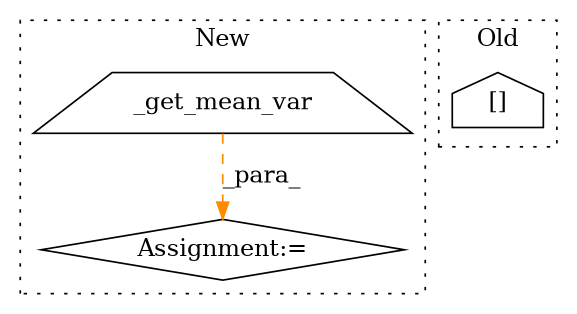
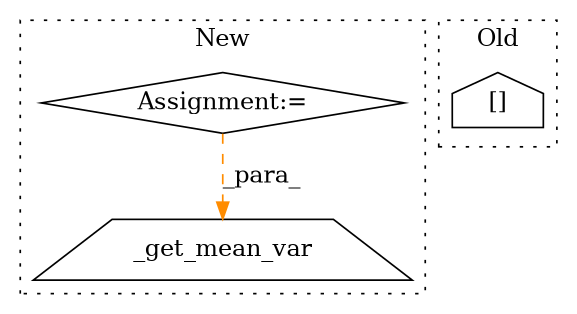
(223, 168) -> (223, 168)
